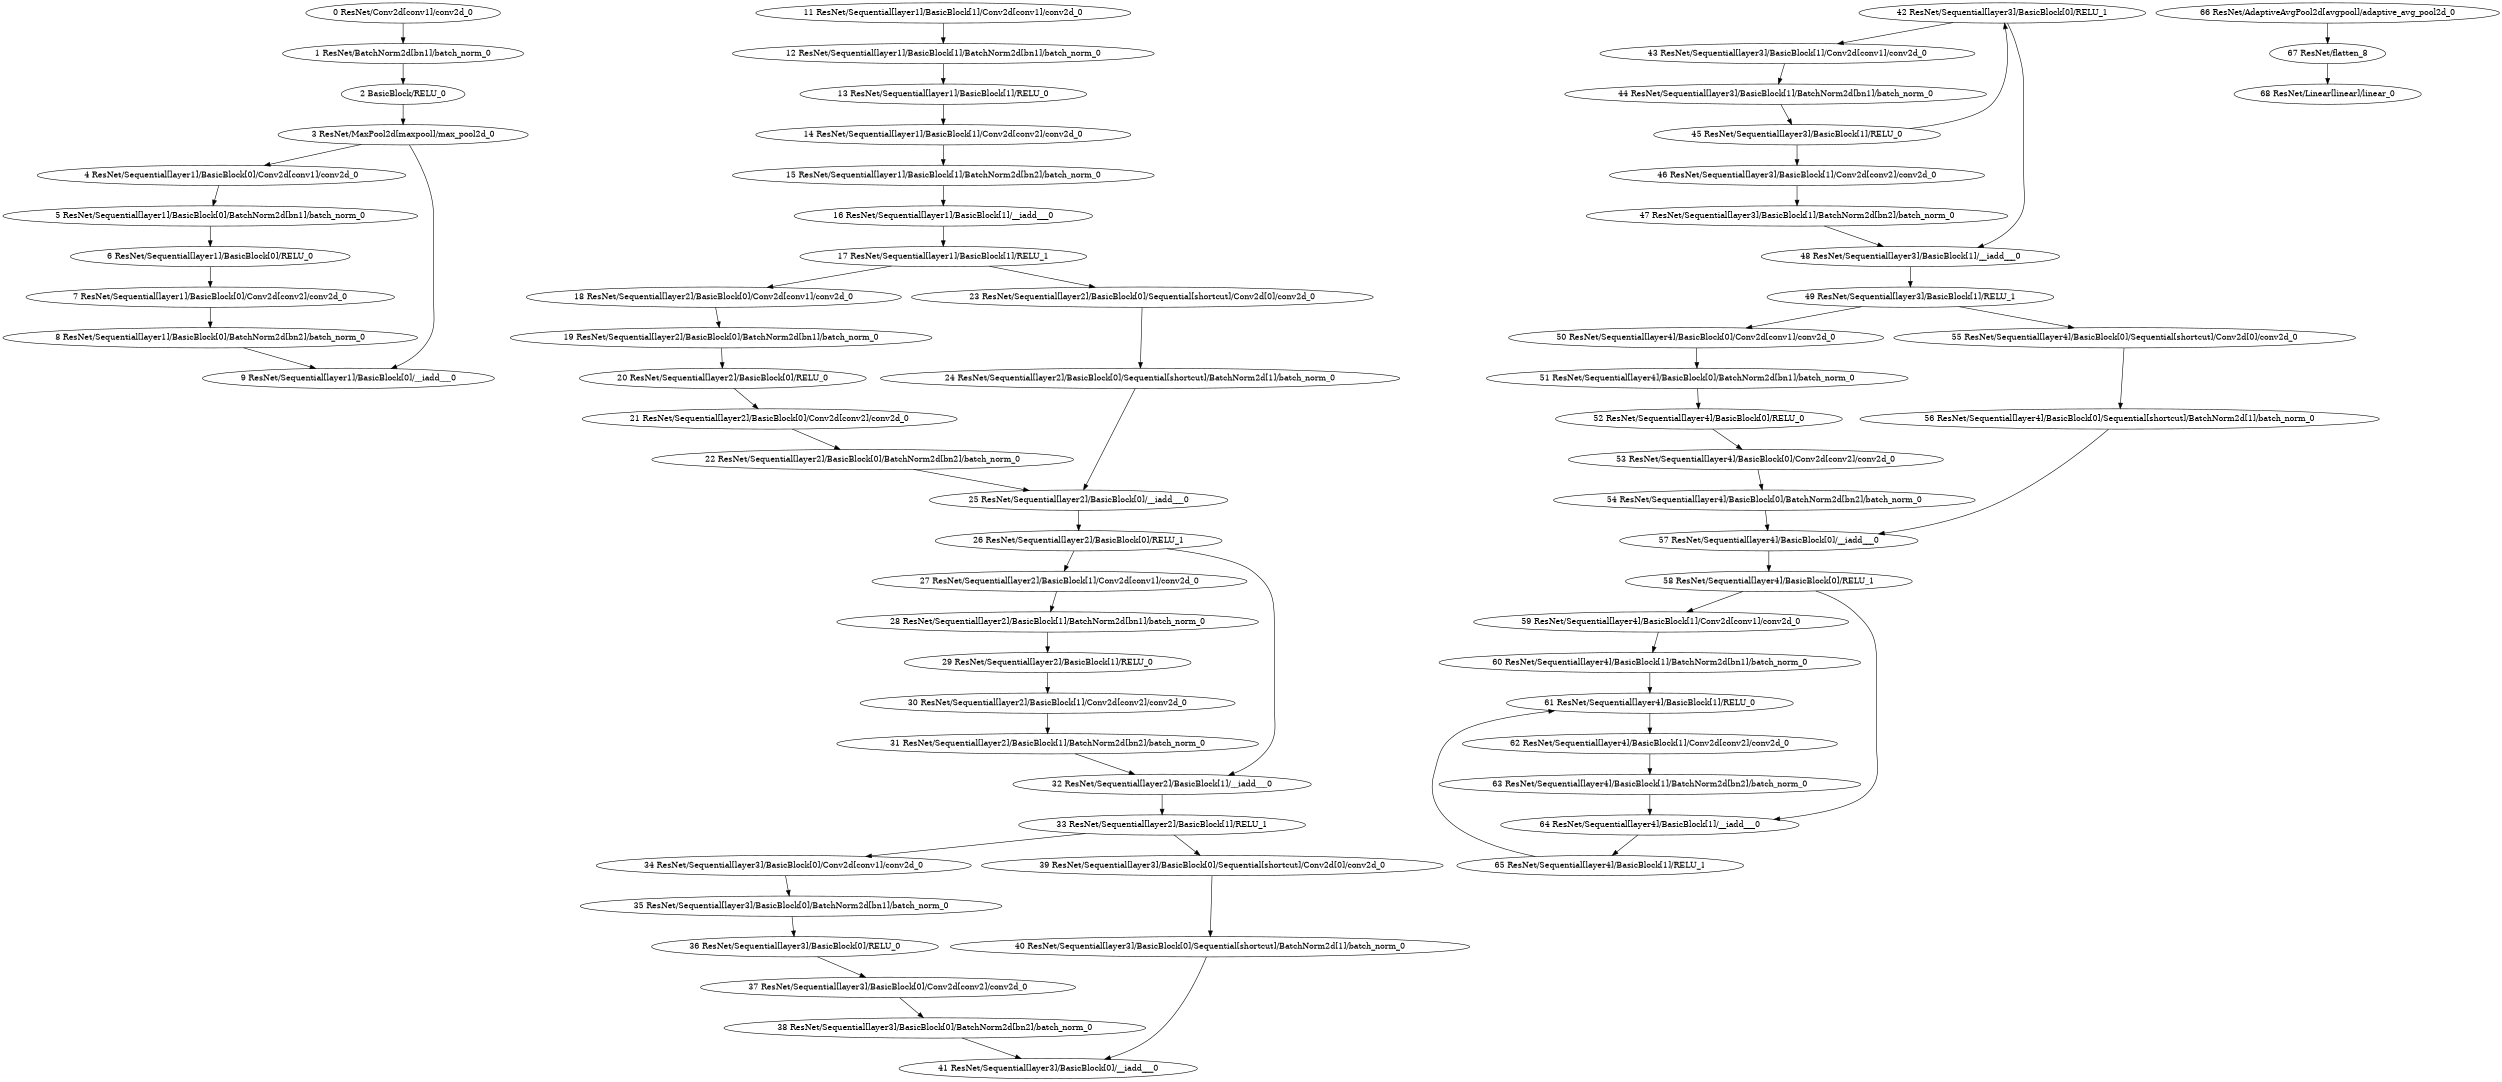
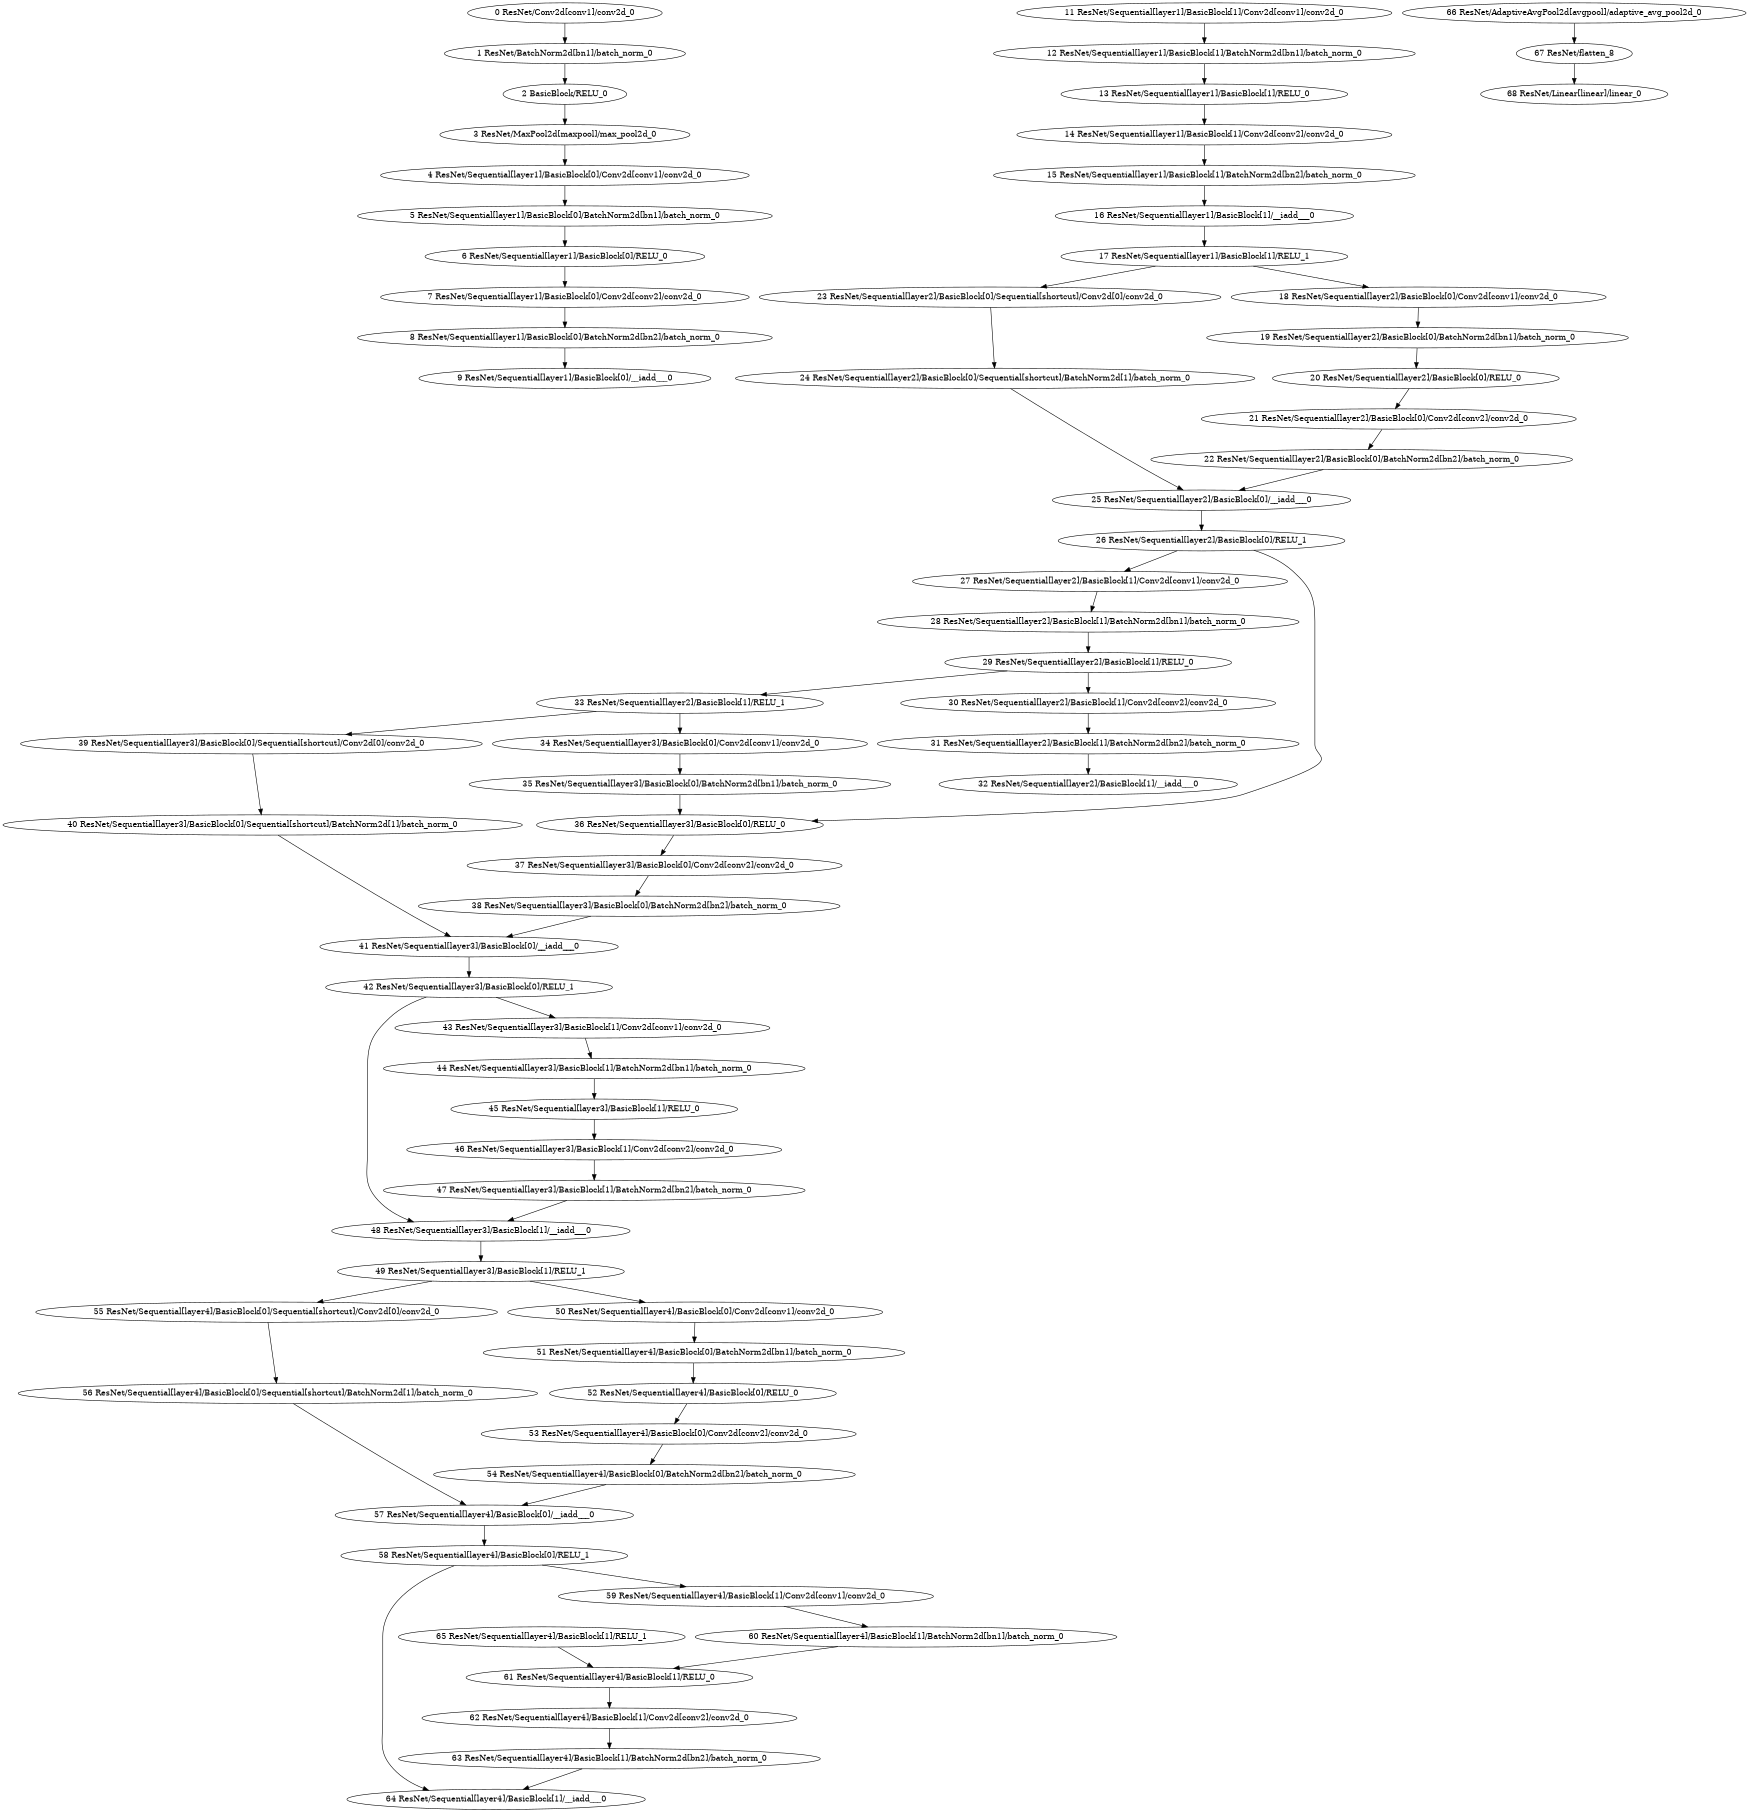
(1989, 107) -> (469, 964)
(434, 262) -> none
(1274, 634) -> (1195, 802)
(1162, 802) -> (887, 683)
(1627, 843) -> none
